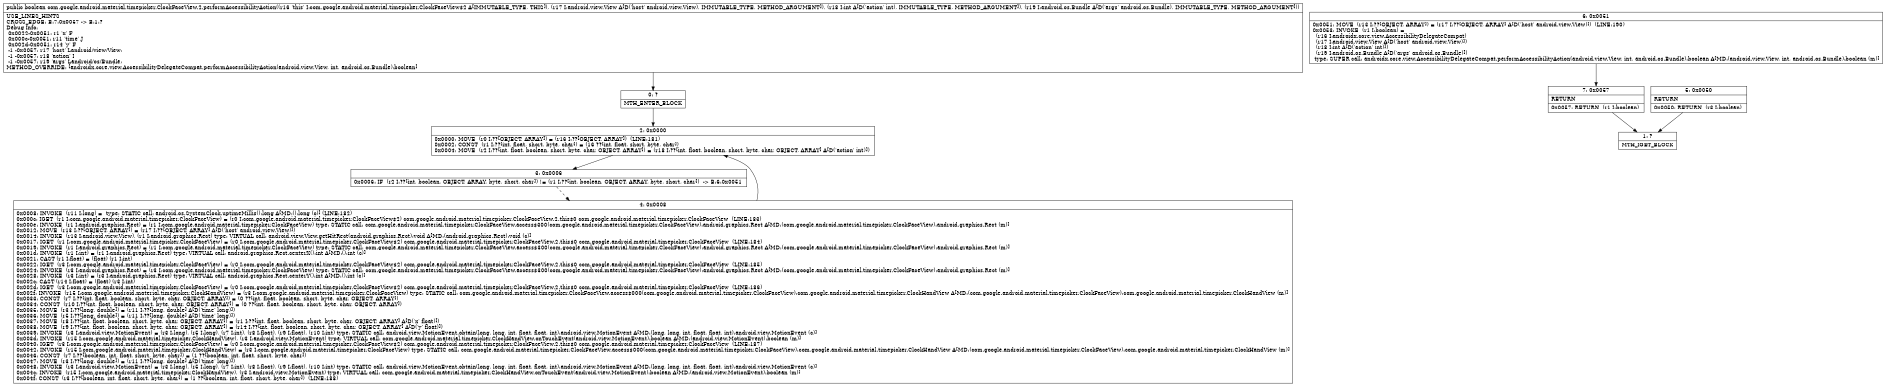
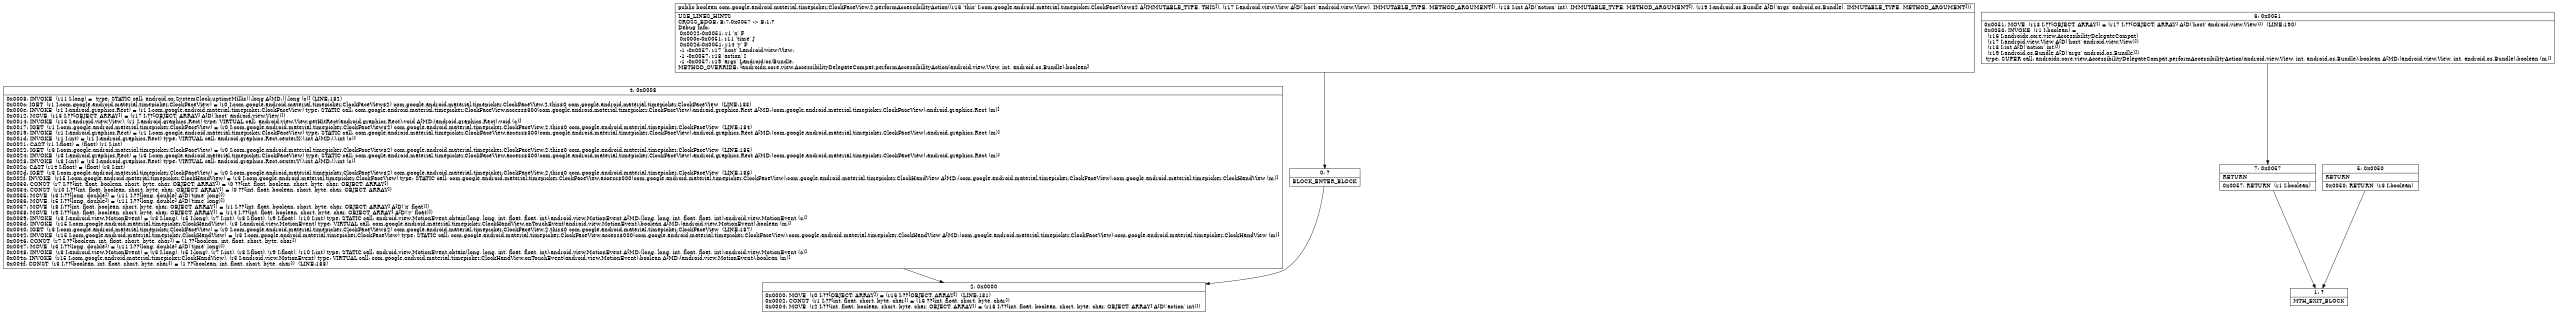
(653, 104) -> (1325, 182)
(1648, 145) -> (2319, 301)
(549, 178) -> none
